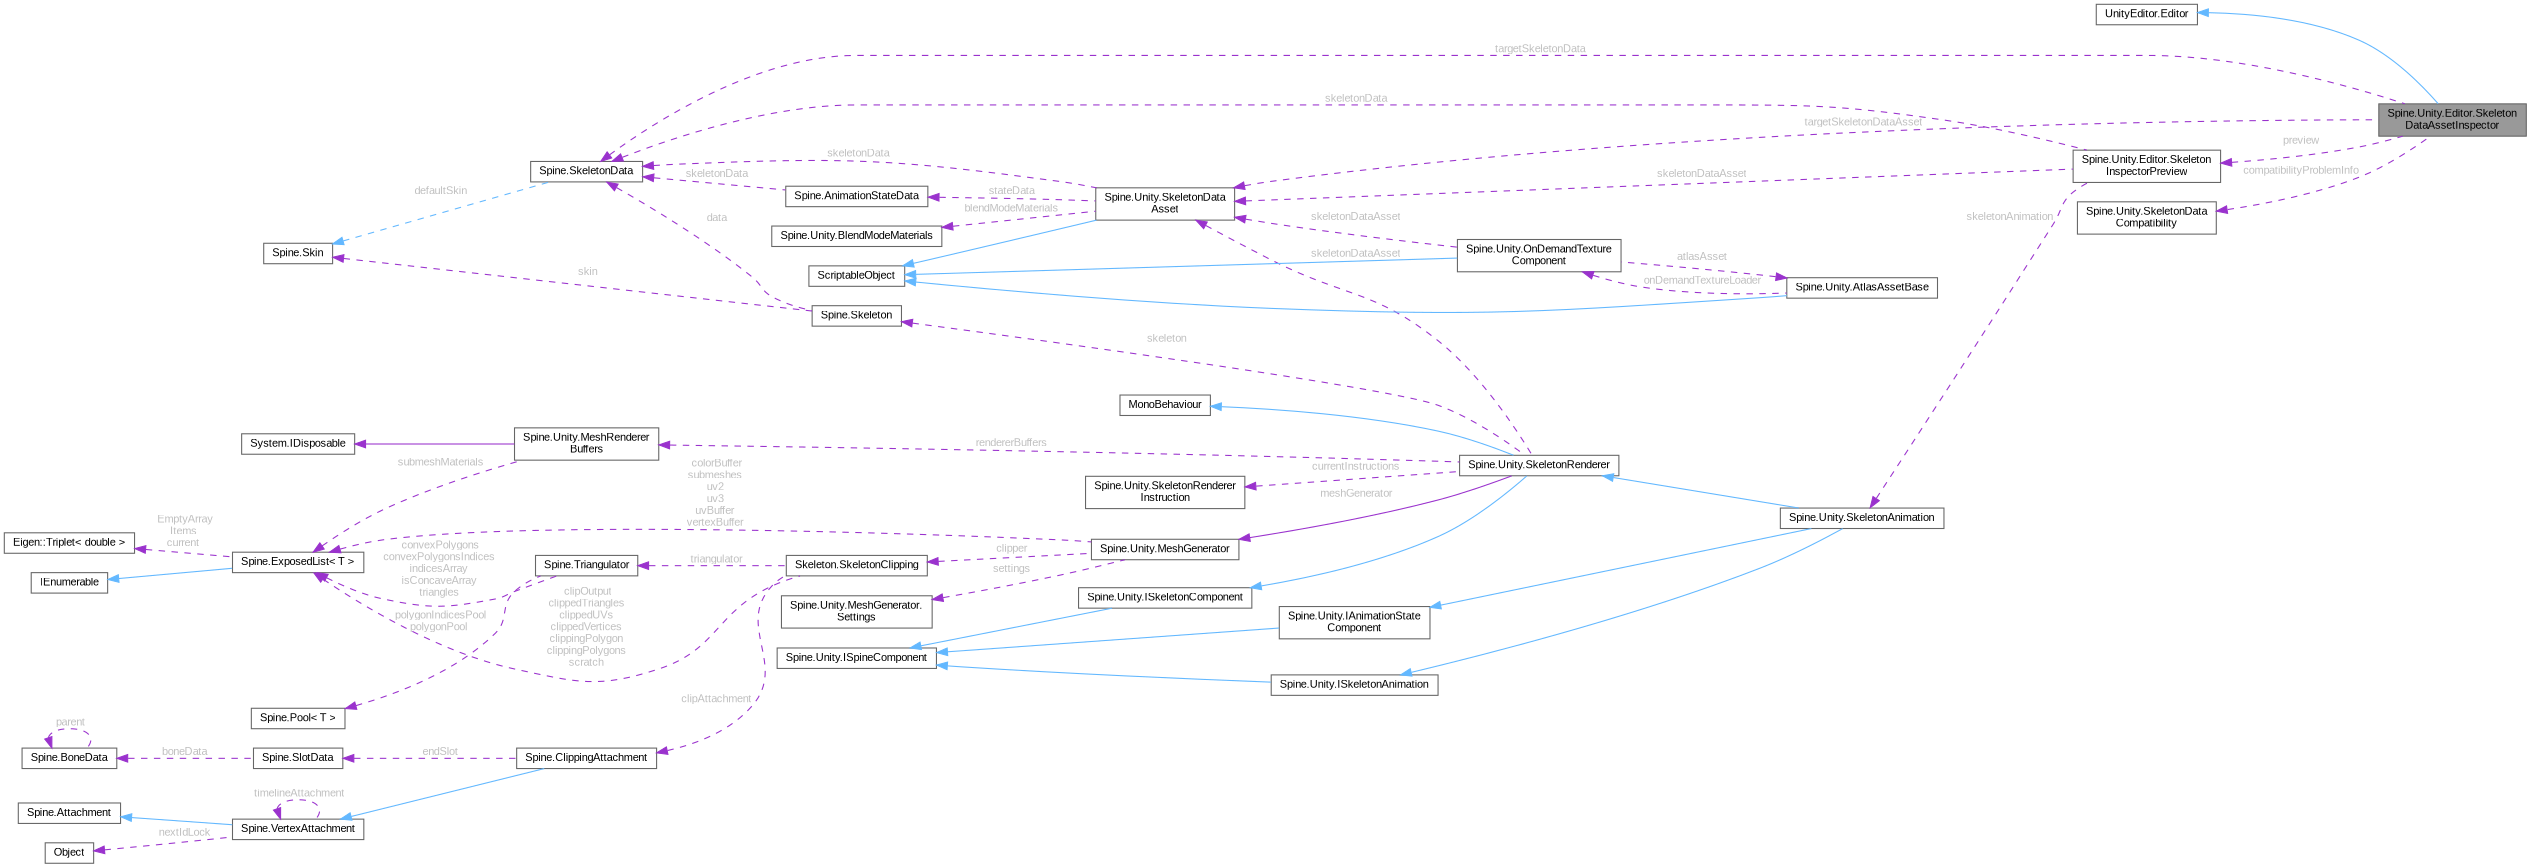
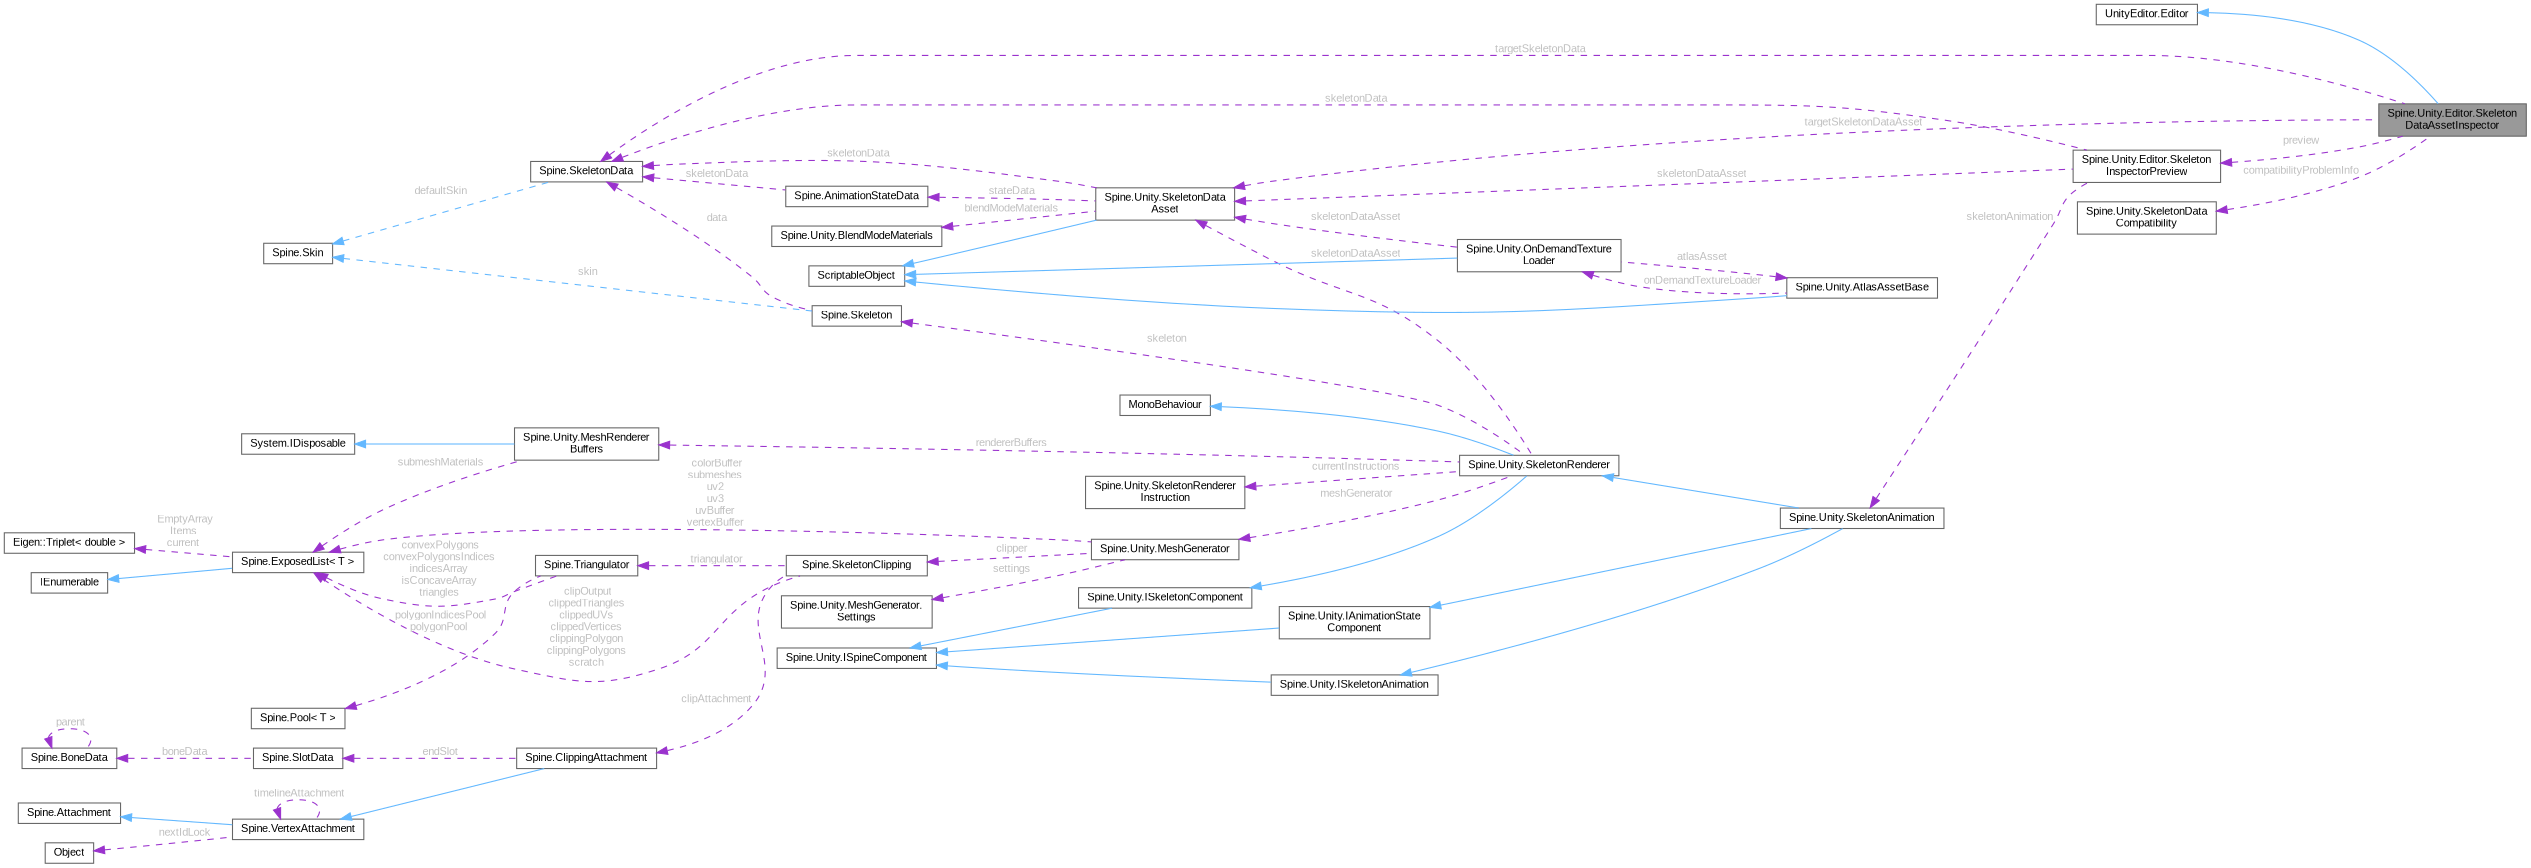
(1539, 256) -> (1539, 256)
(578, 285) -> (578, 285)
(440, 444) -> (440, 444)
(1382, 513) -> (1382, 513)
(857, 566) -> (857, 566)
